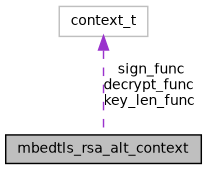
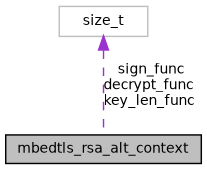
(104, 21) -> (104, 21)
